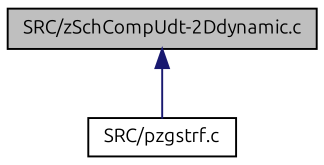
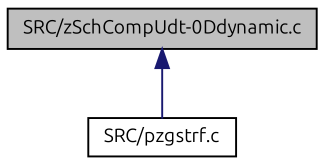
(162, 29) -> (162, 29)
